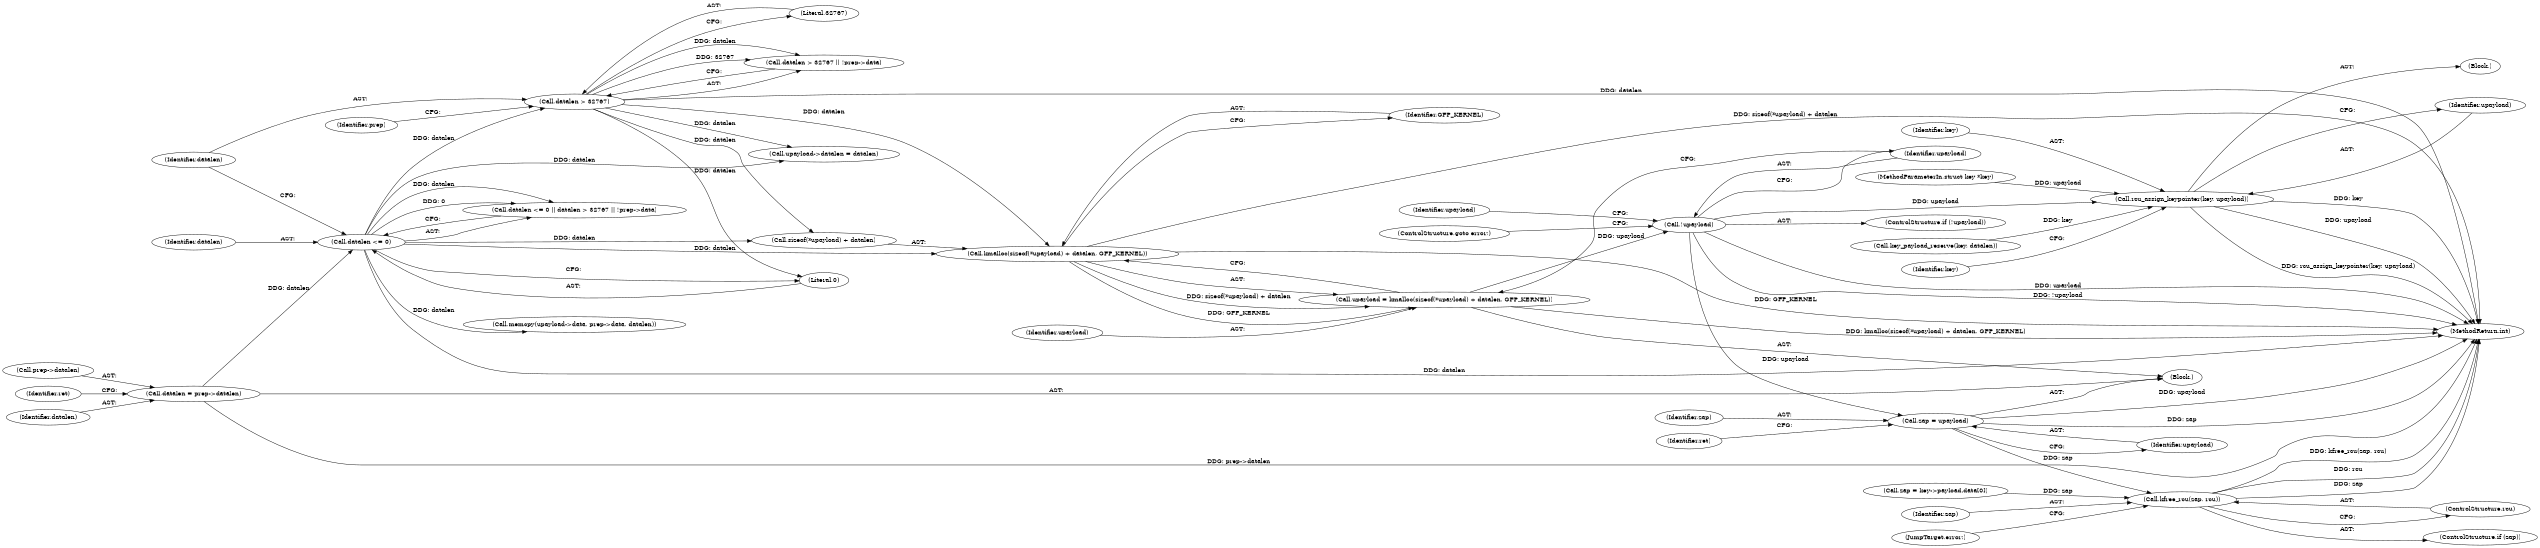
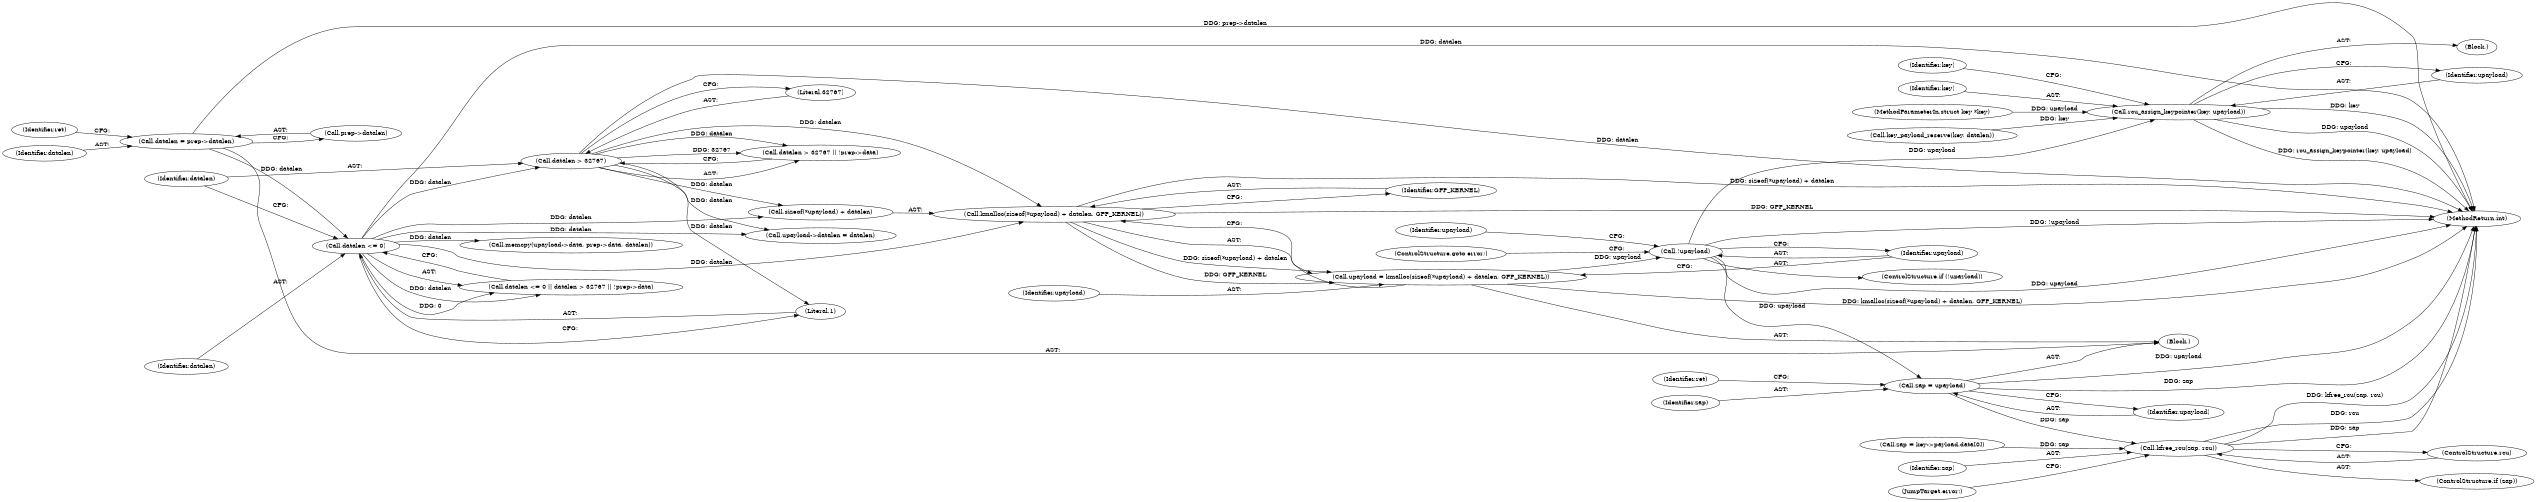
(361, 125) -> none
none -> (286, 142)
(824, 280) -> (821, 311)
